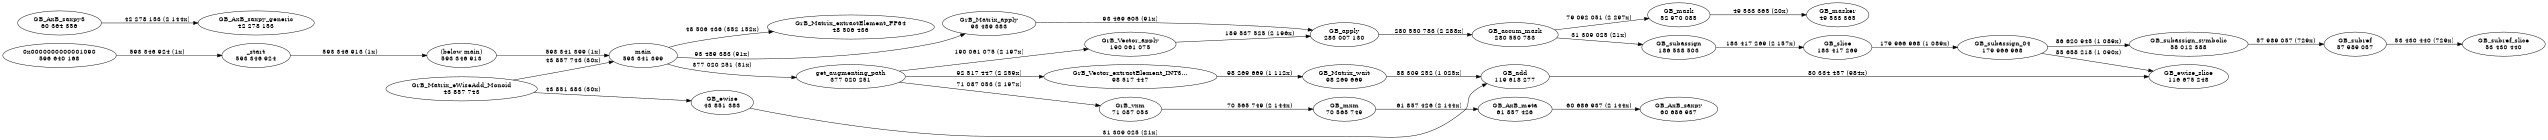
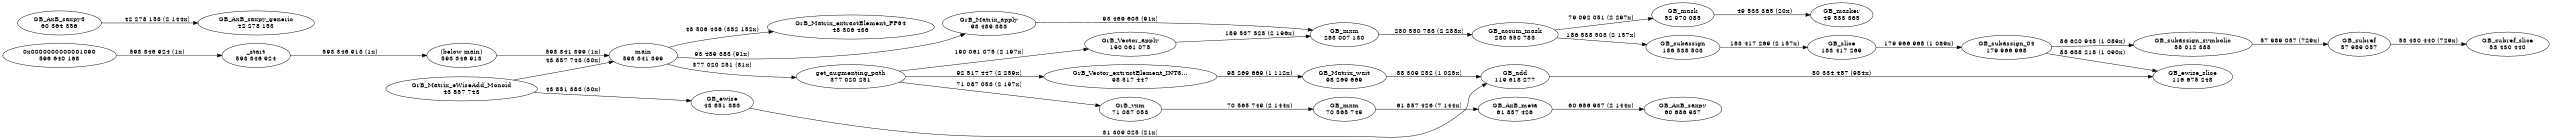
(1344, 35) -> (1344, 35)
(1599, 35) -> (1601, 35)
(1429, 106) -> (1429, 106)
